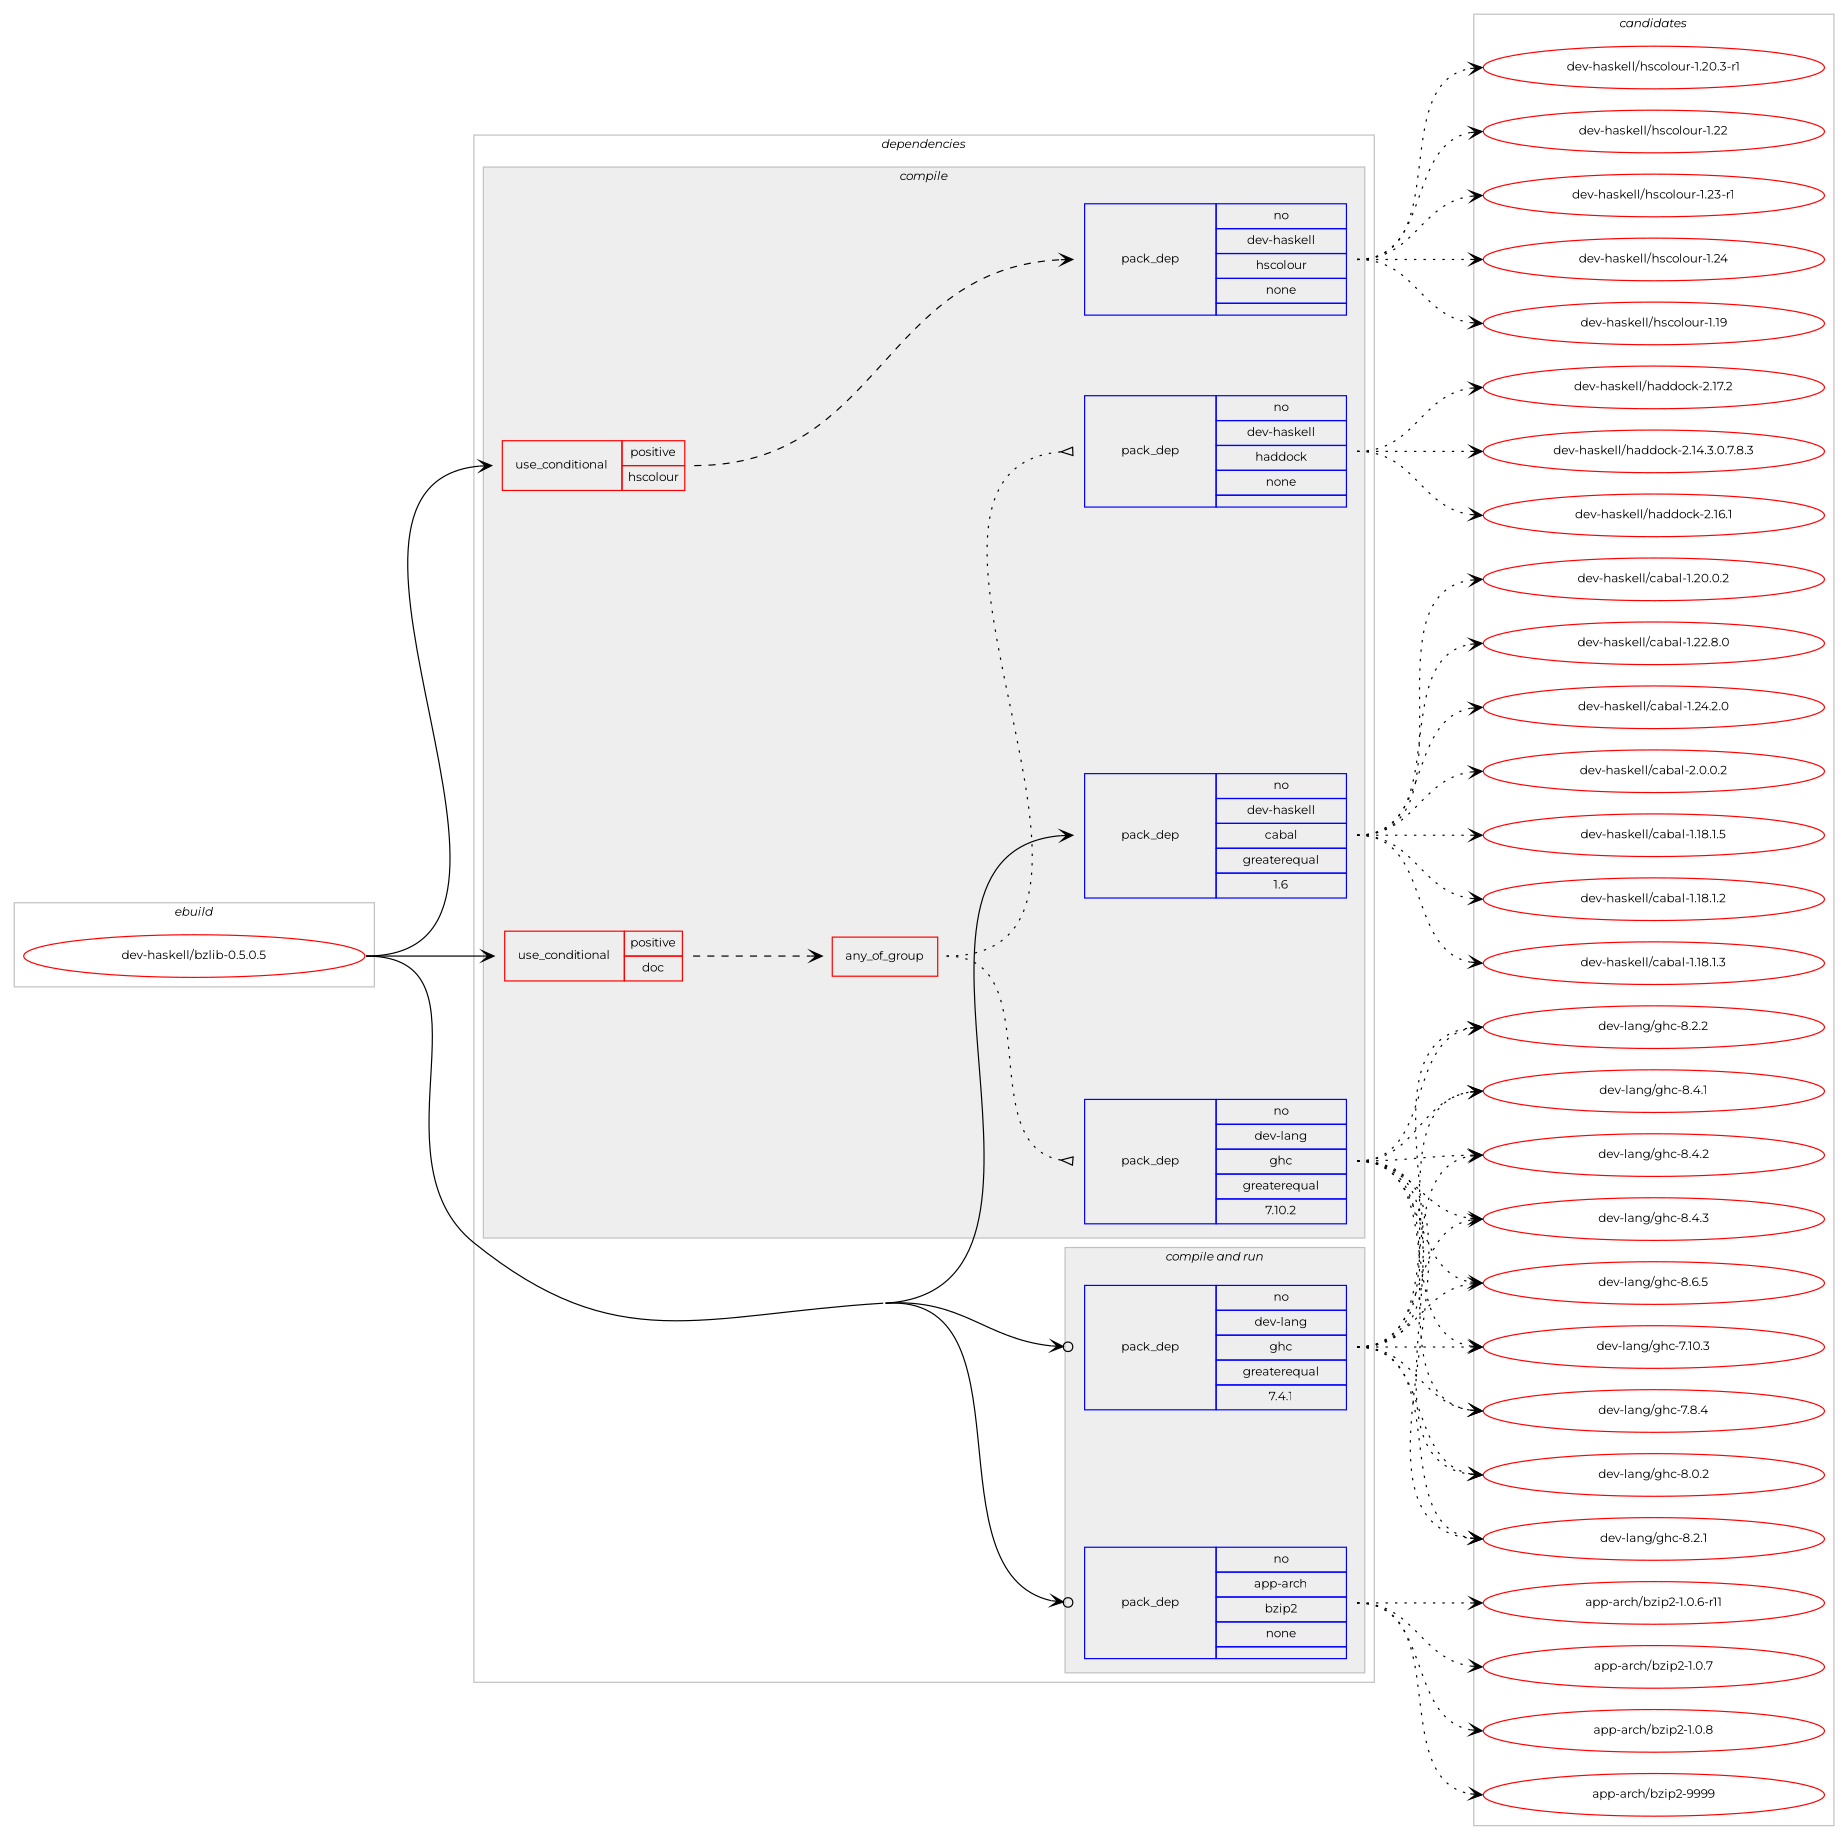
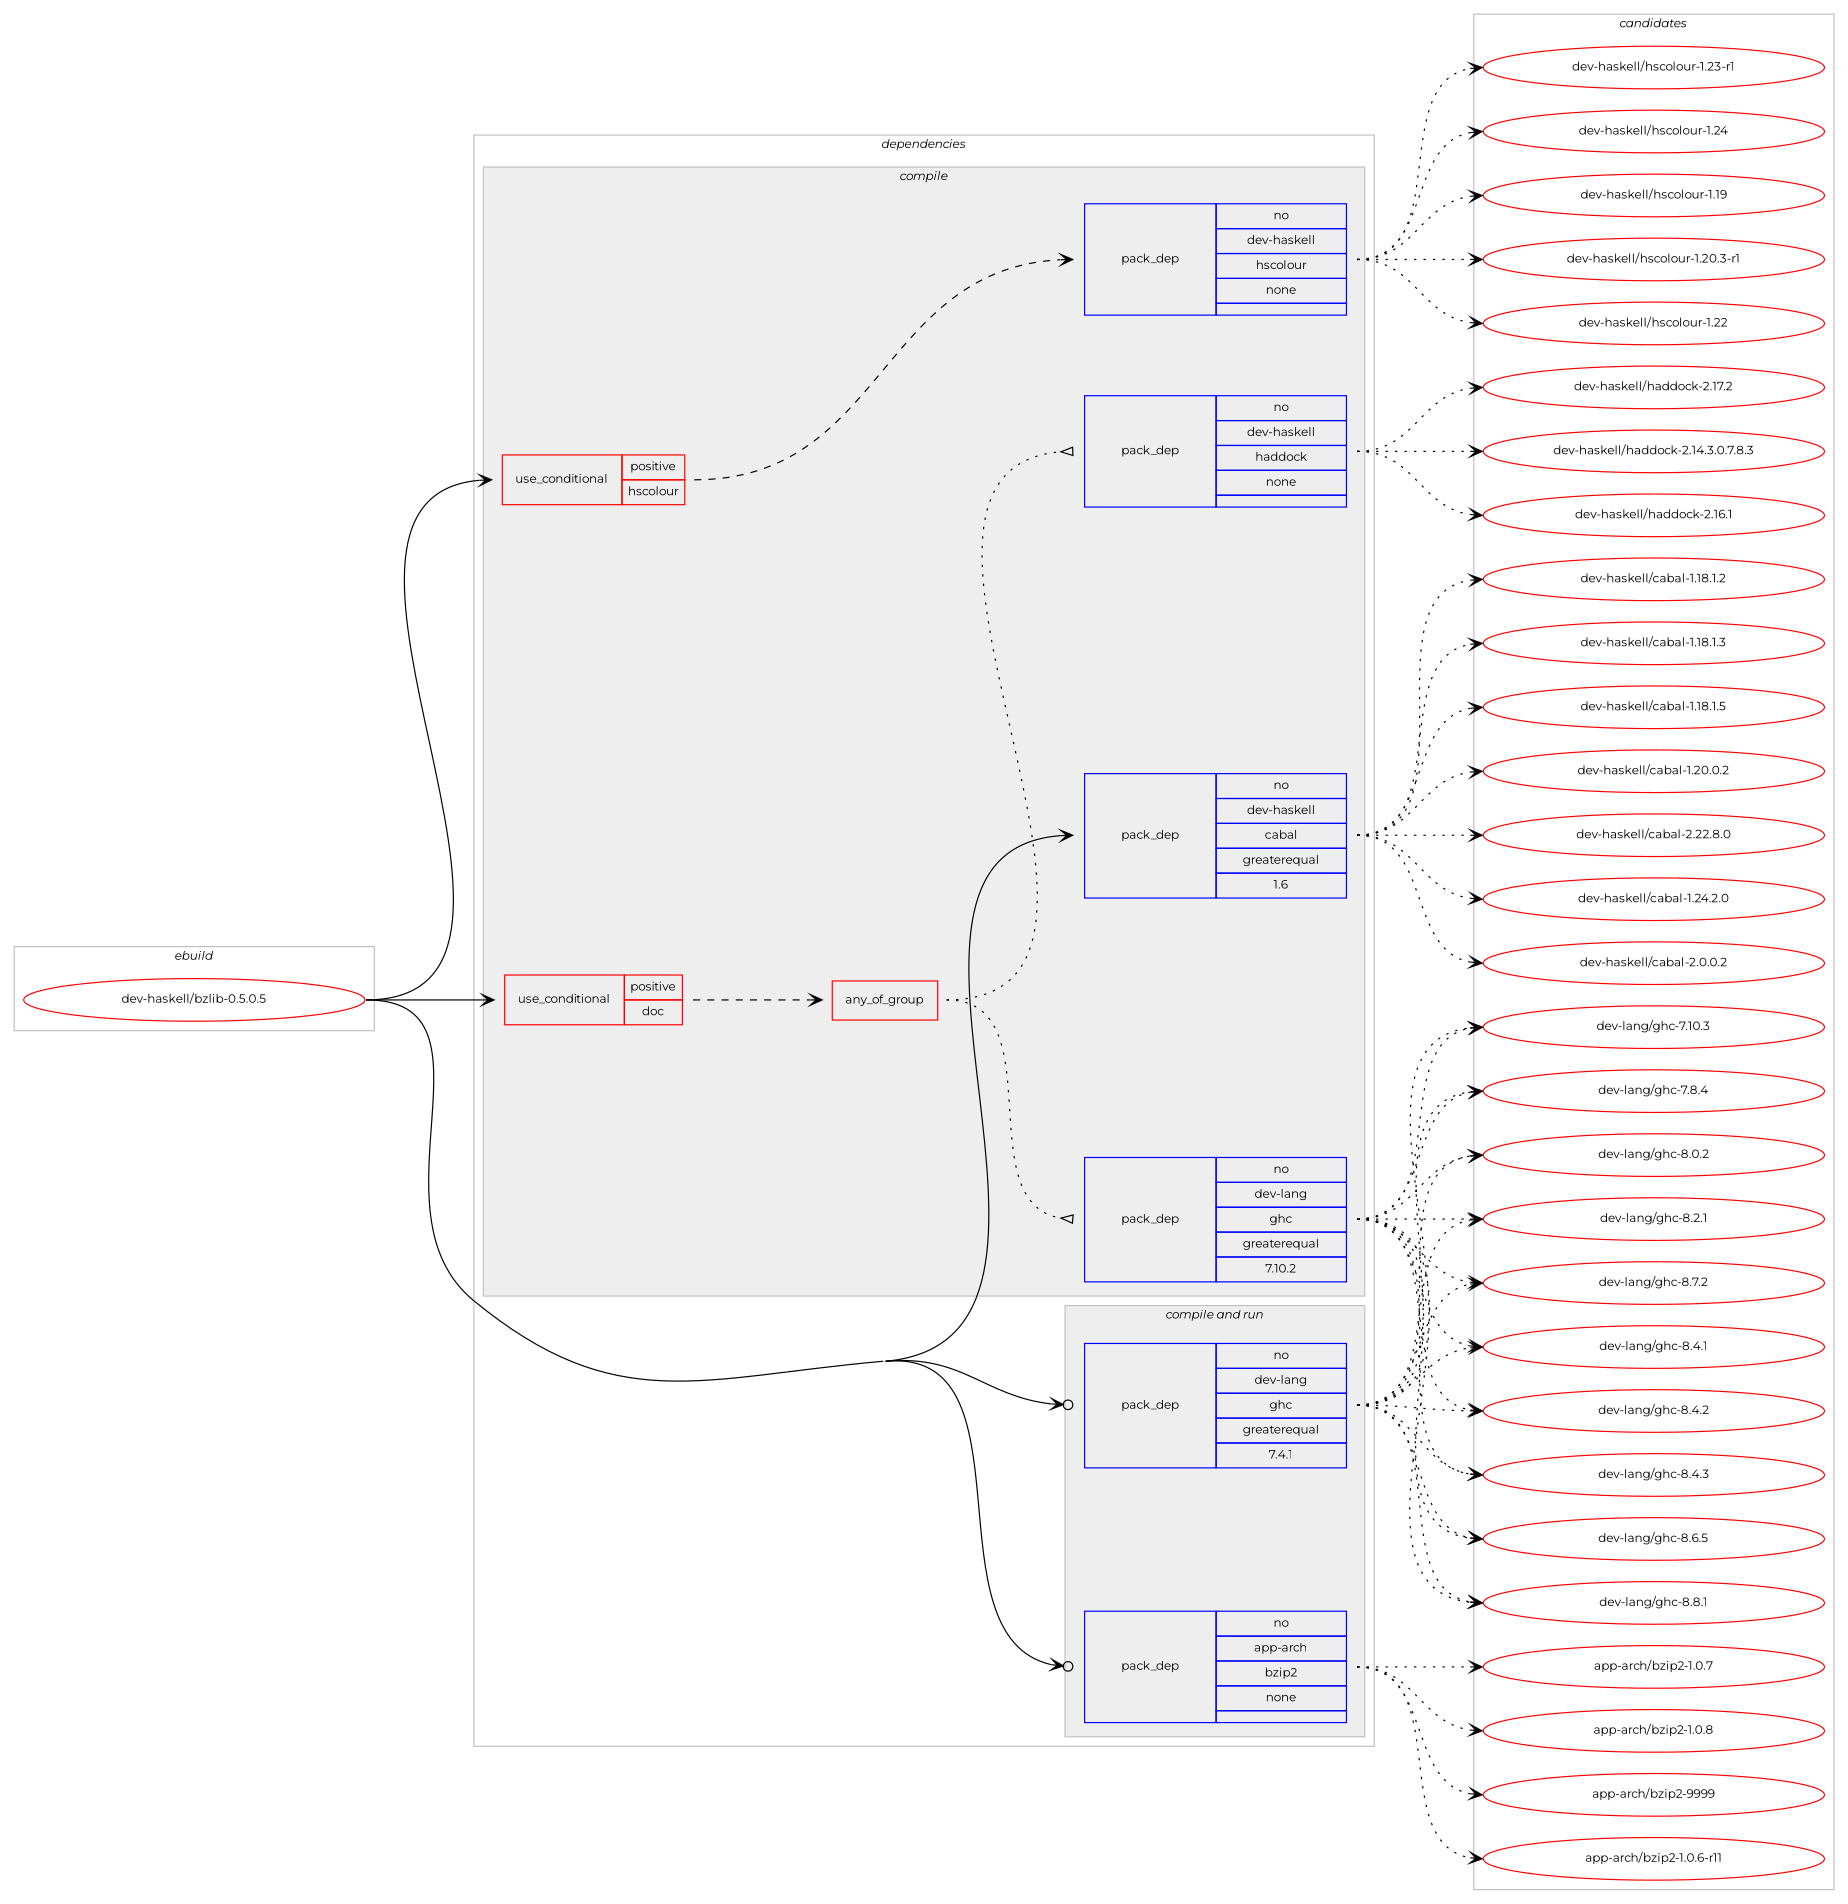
(1654, 643) -> (1654, 835)
(1654, 1027) -> (1654, 1283)
none -> (1654, 1603)
